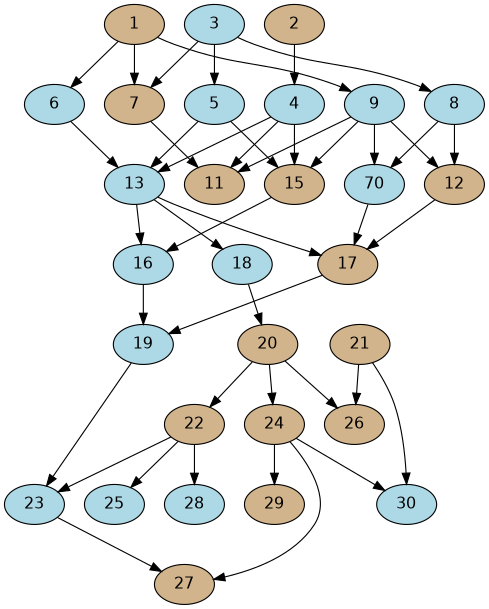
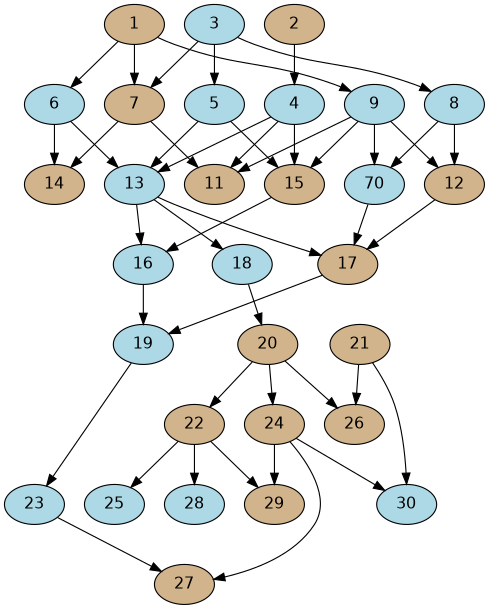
none -> (54, 184)
(120, 462) -> (230, 460)
